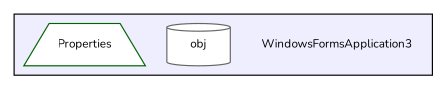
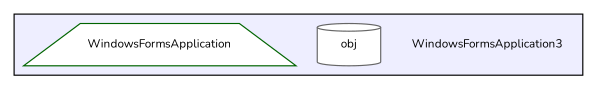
(85, 45) -> (160, 45)
